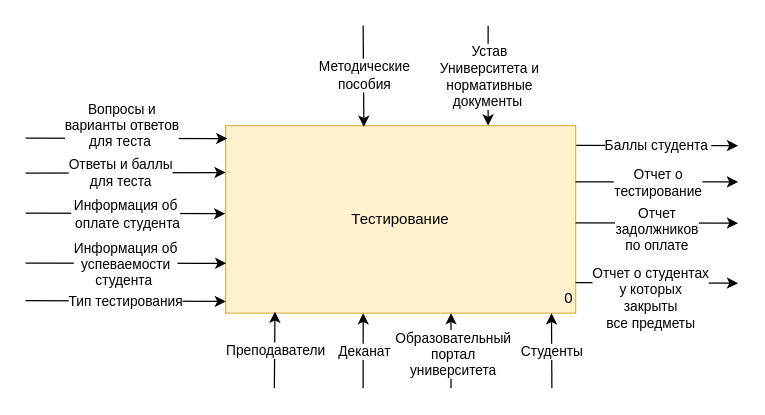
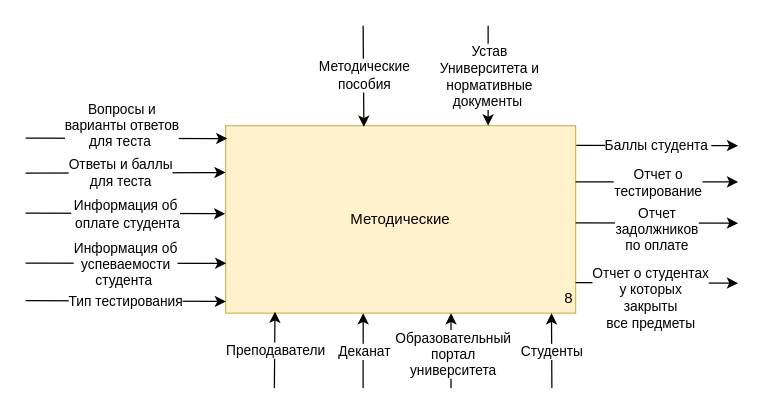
(401, 219) -> (401, 219)
(569, 298) -> (569, 298)
